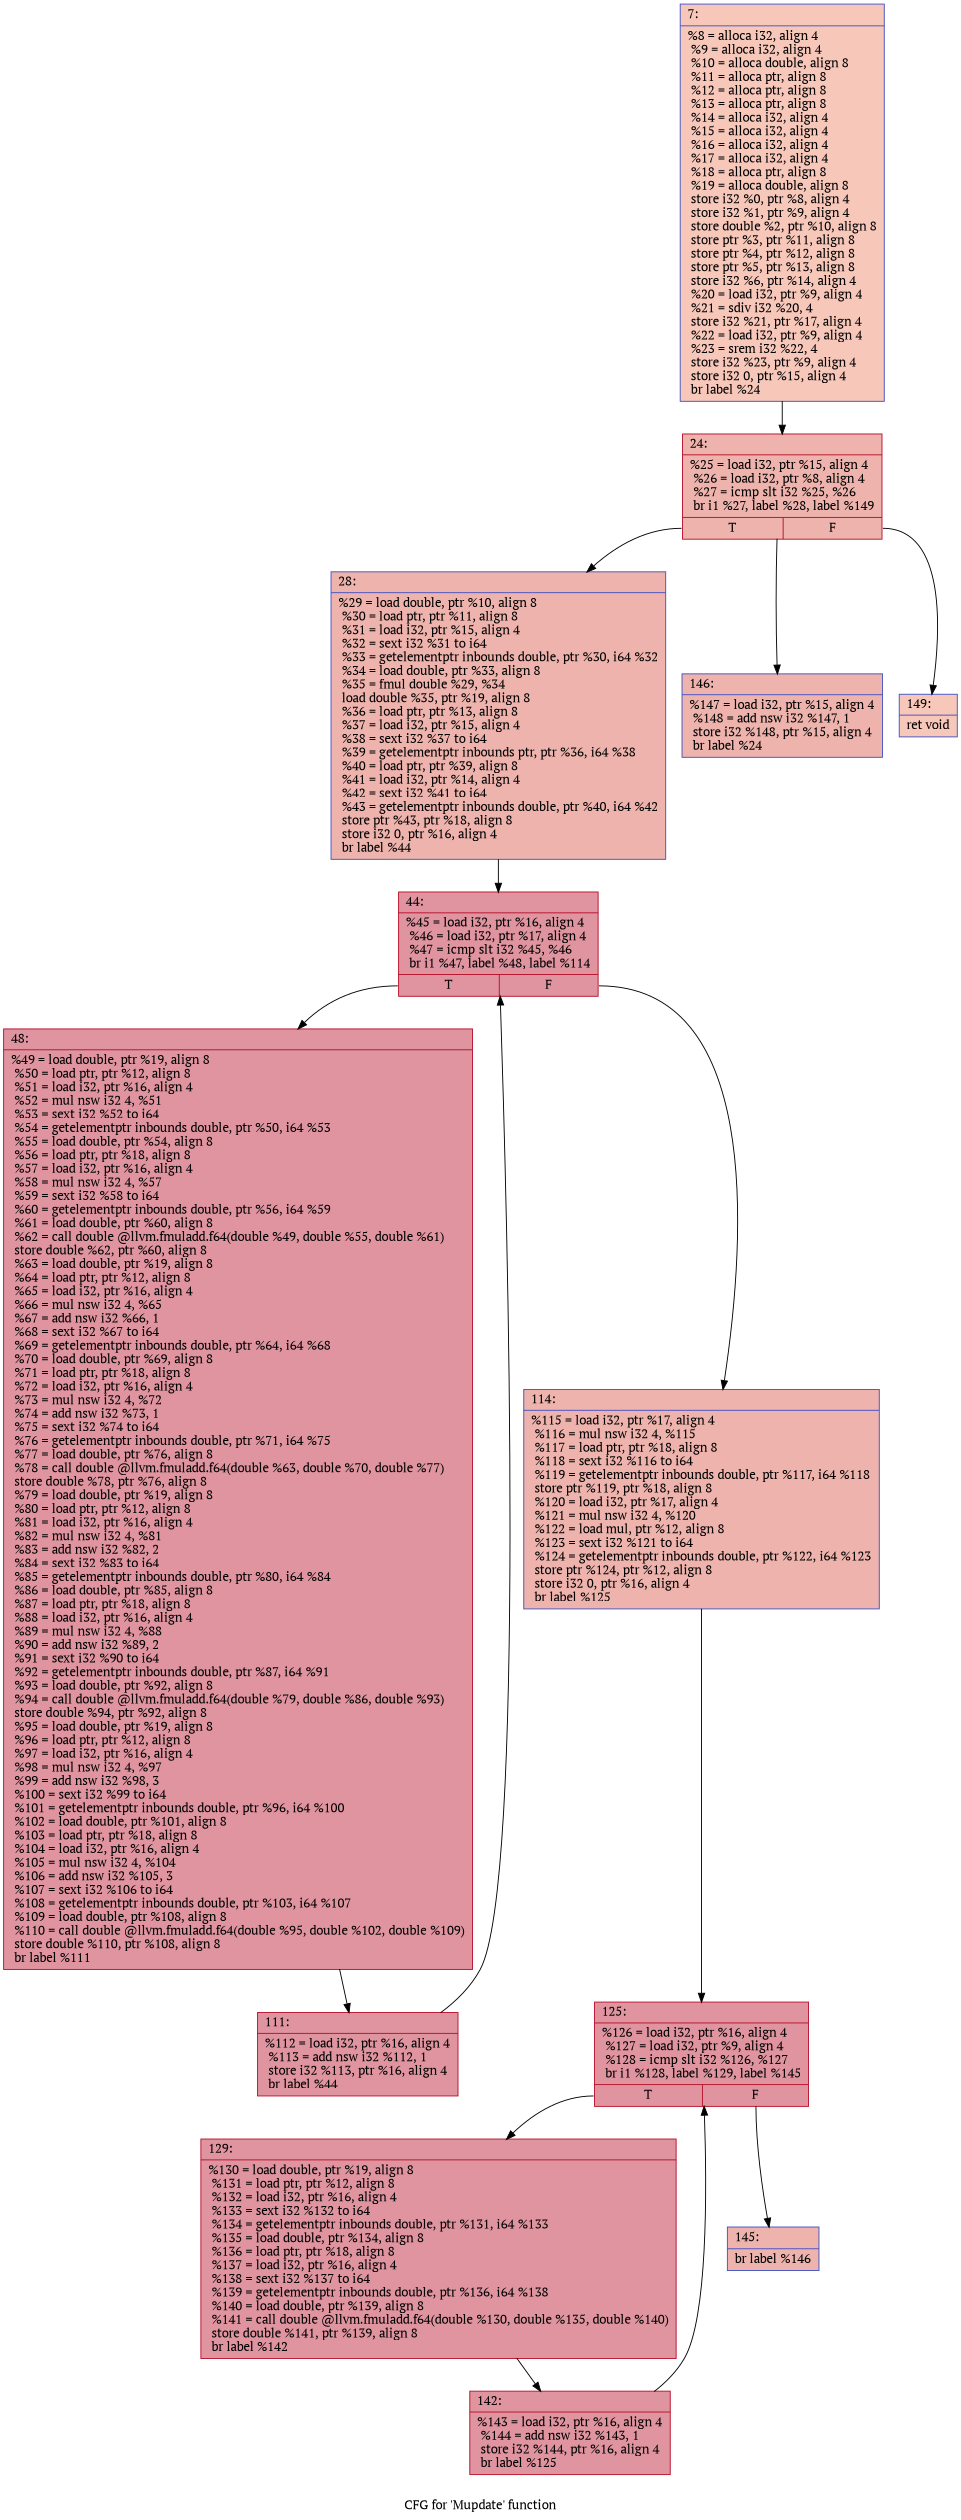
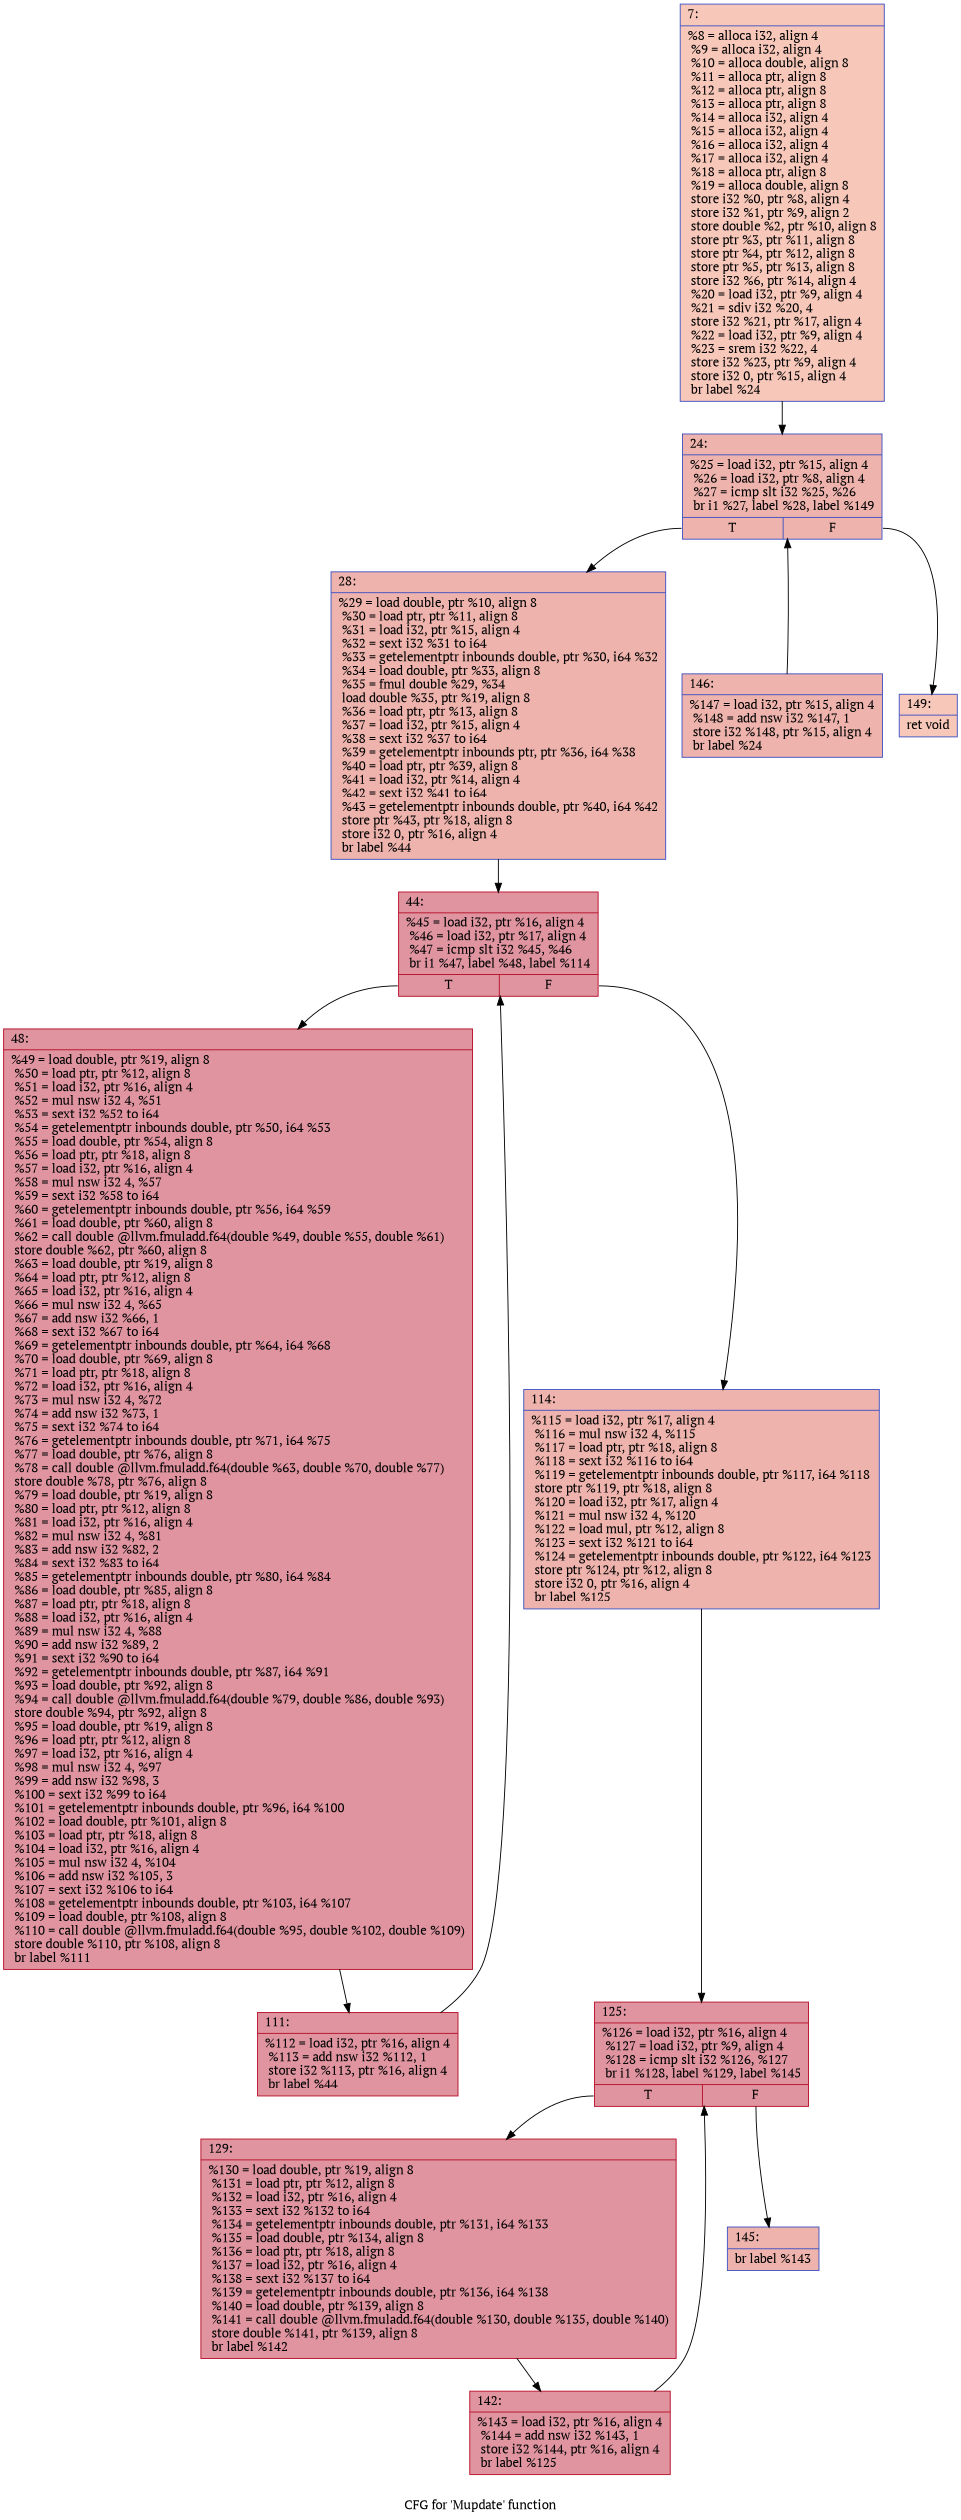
(769, 213) -> (769, 213)
(782, 487) -> (782, 487)
(776, 602) -> (788, 611)
(773, 2259) -> (773, 2259)
